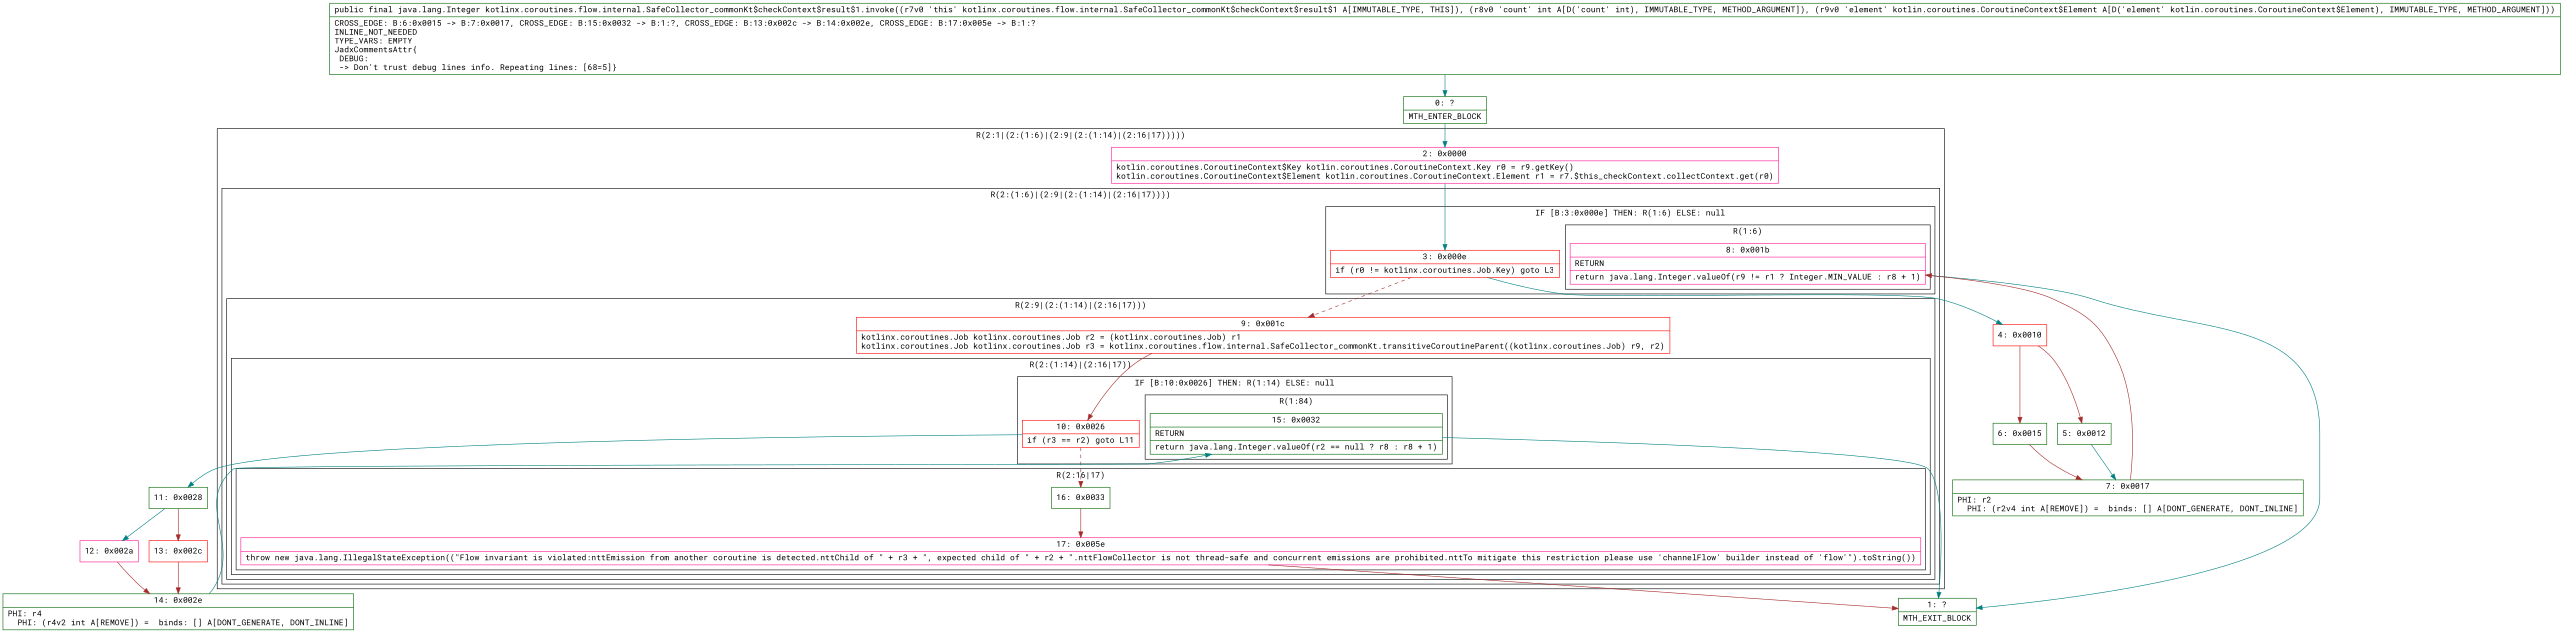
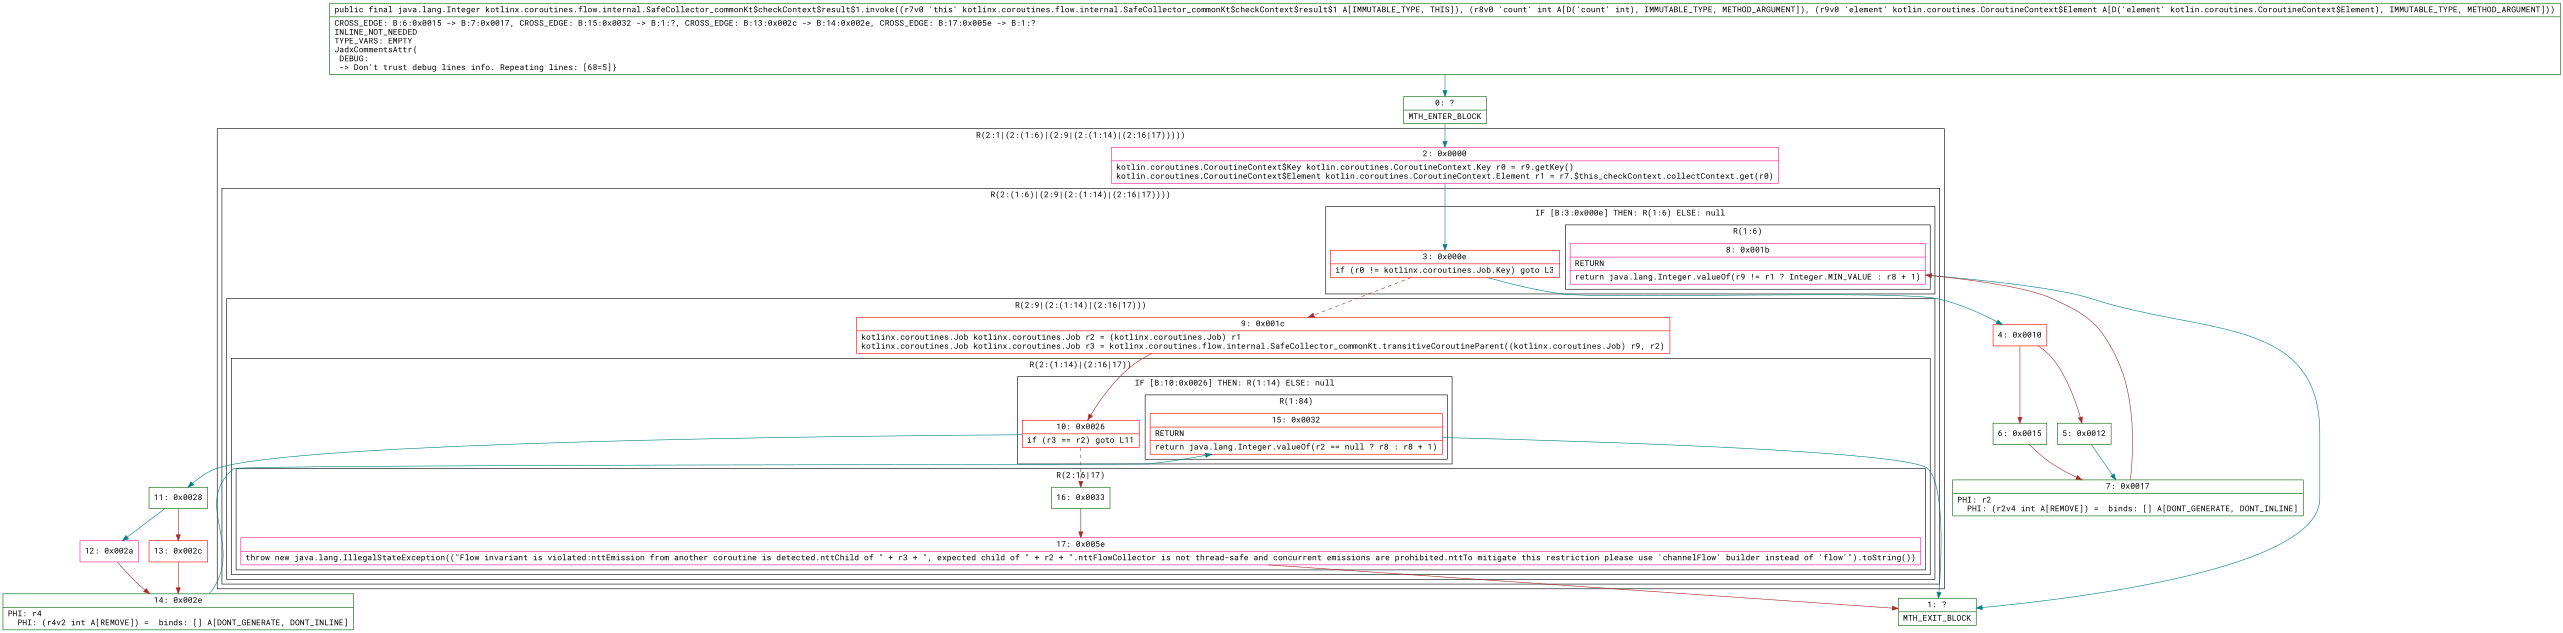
(1296, 434) -> (1296, 434)
